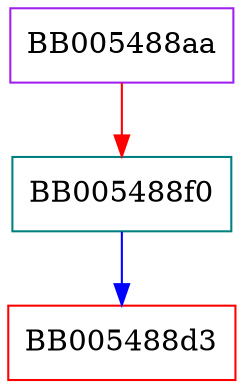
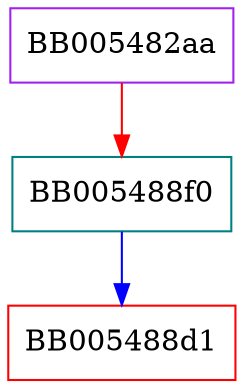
(122, 45) -> (122, 45)
(122, 343) -> (122, 343)
